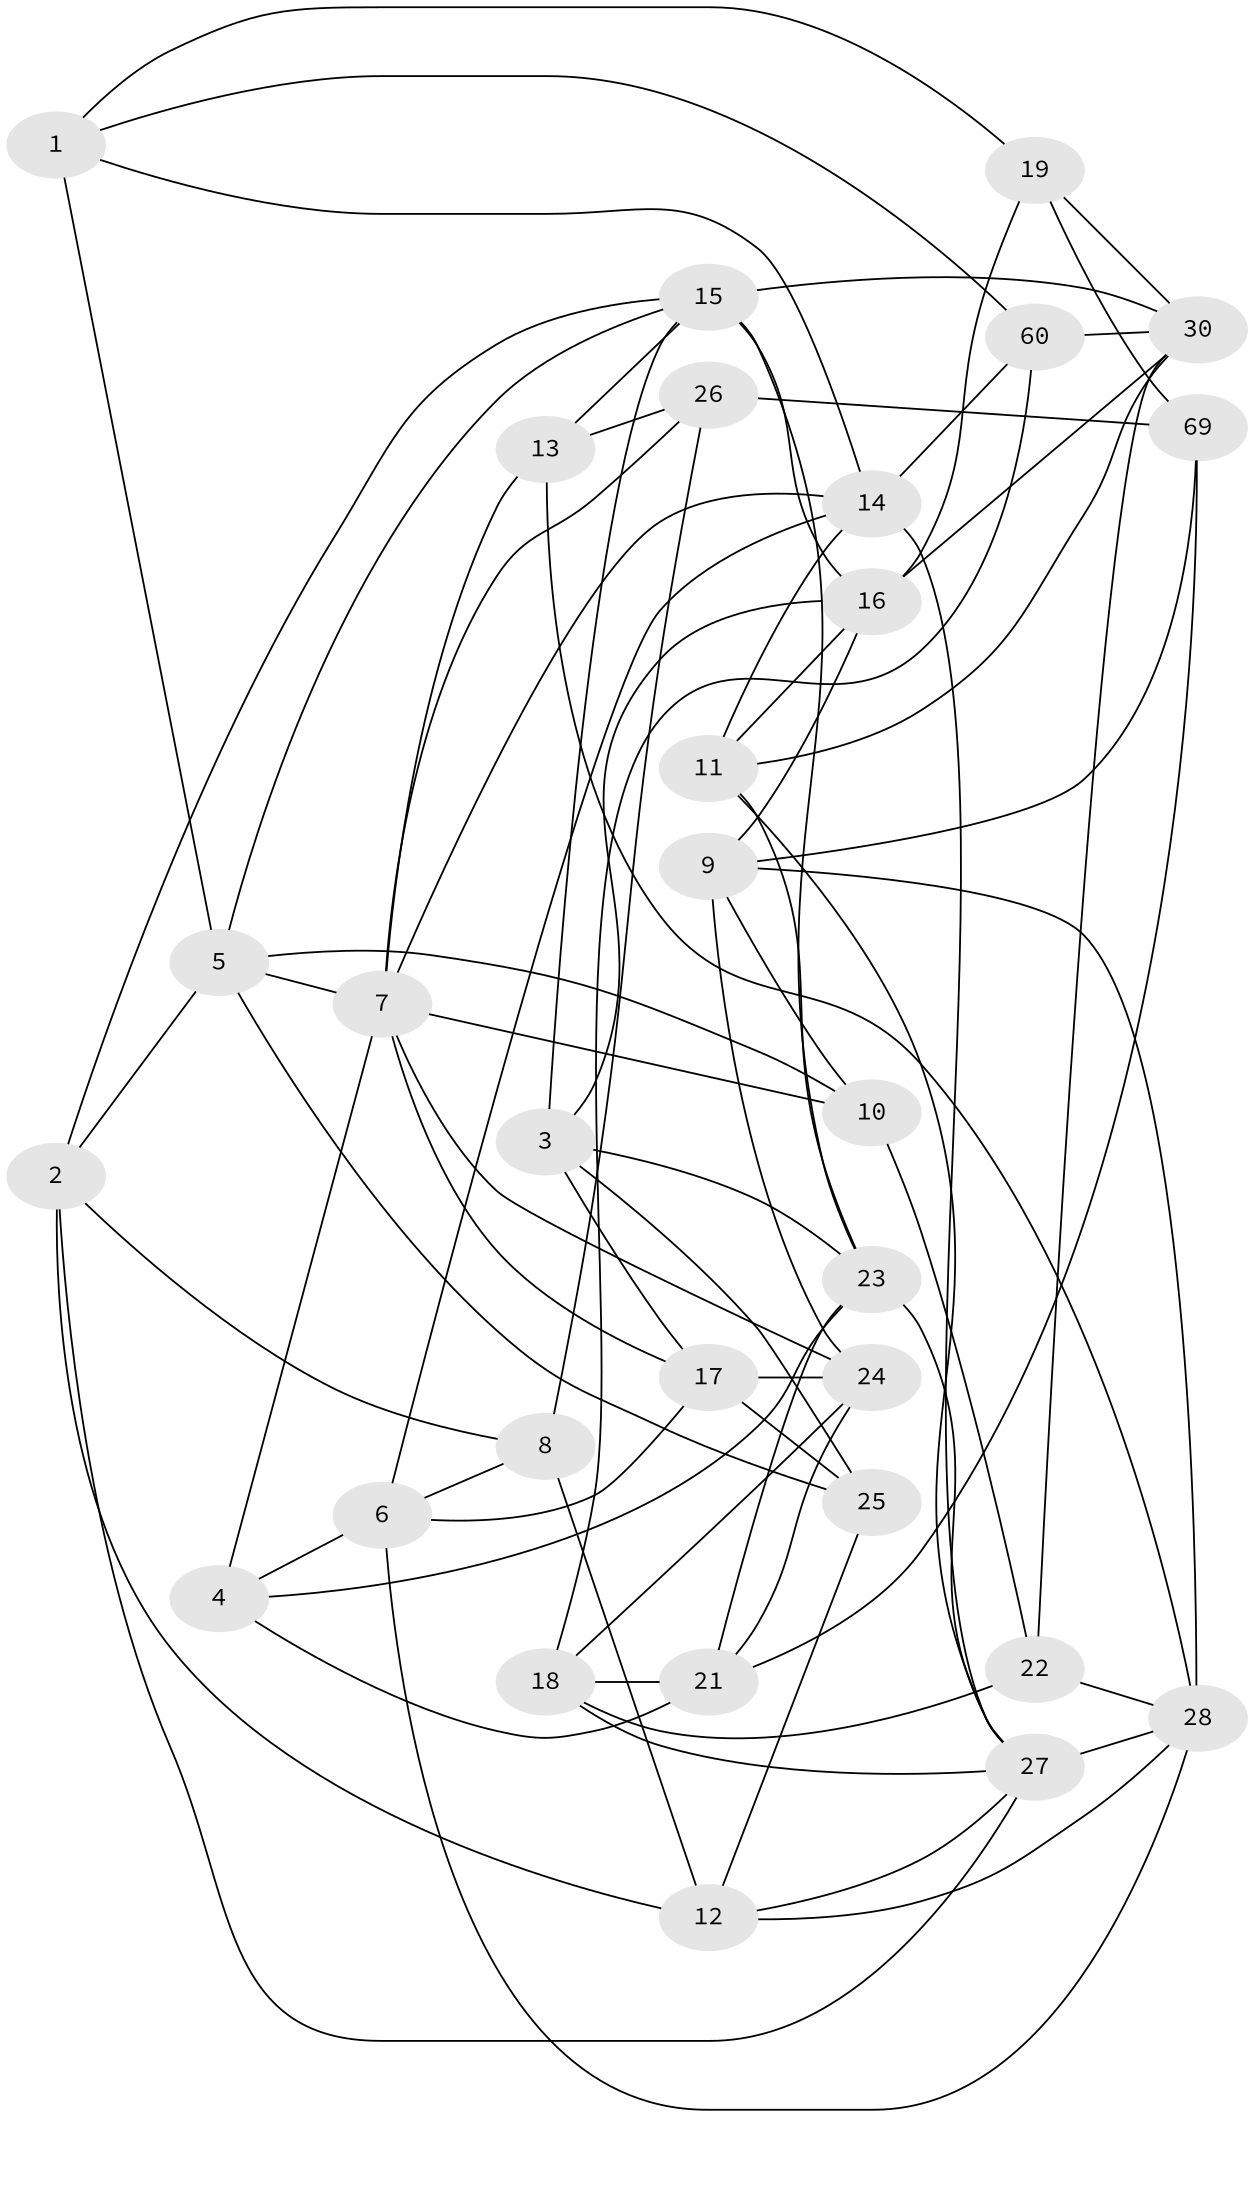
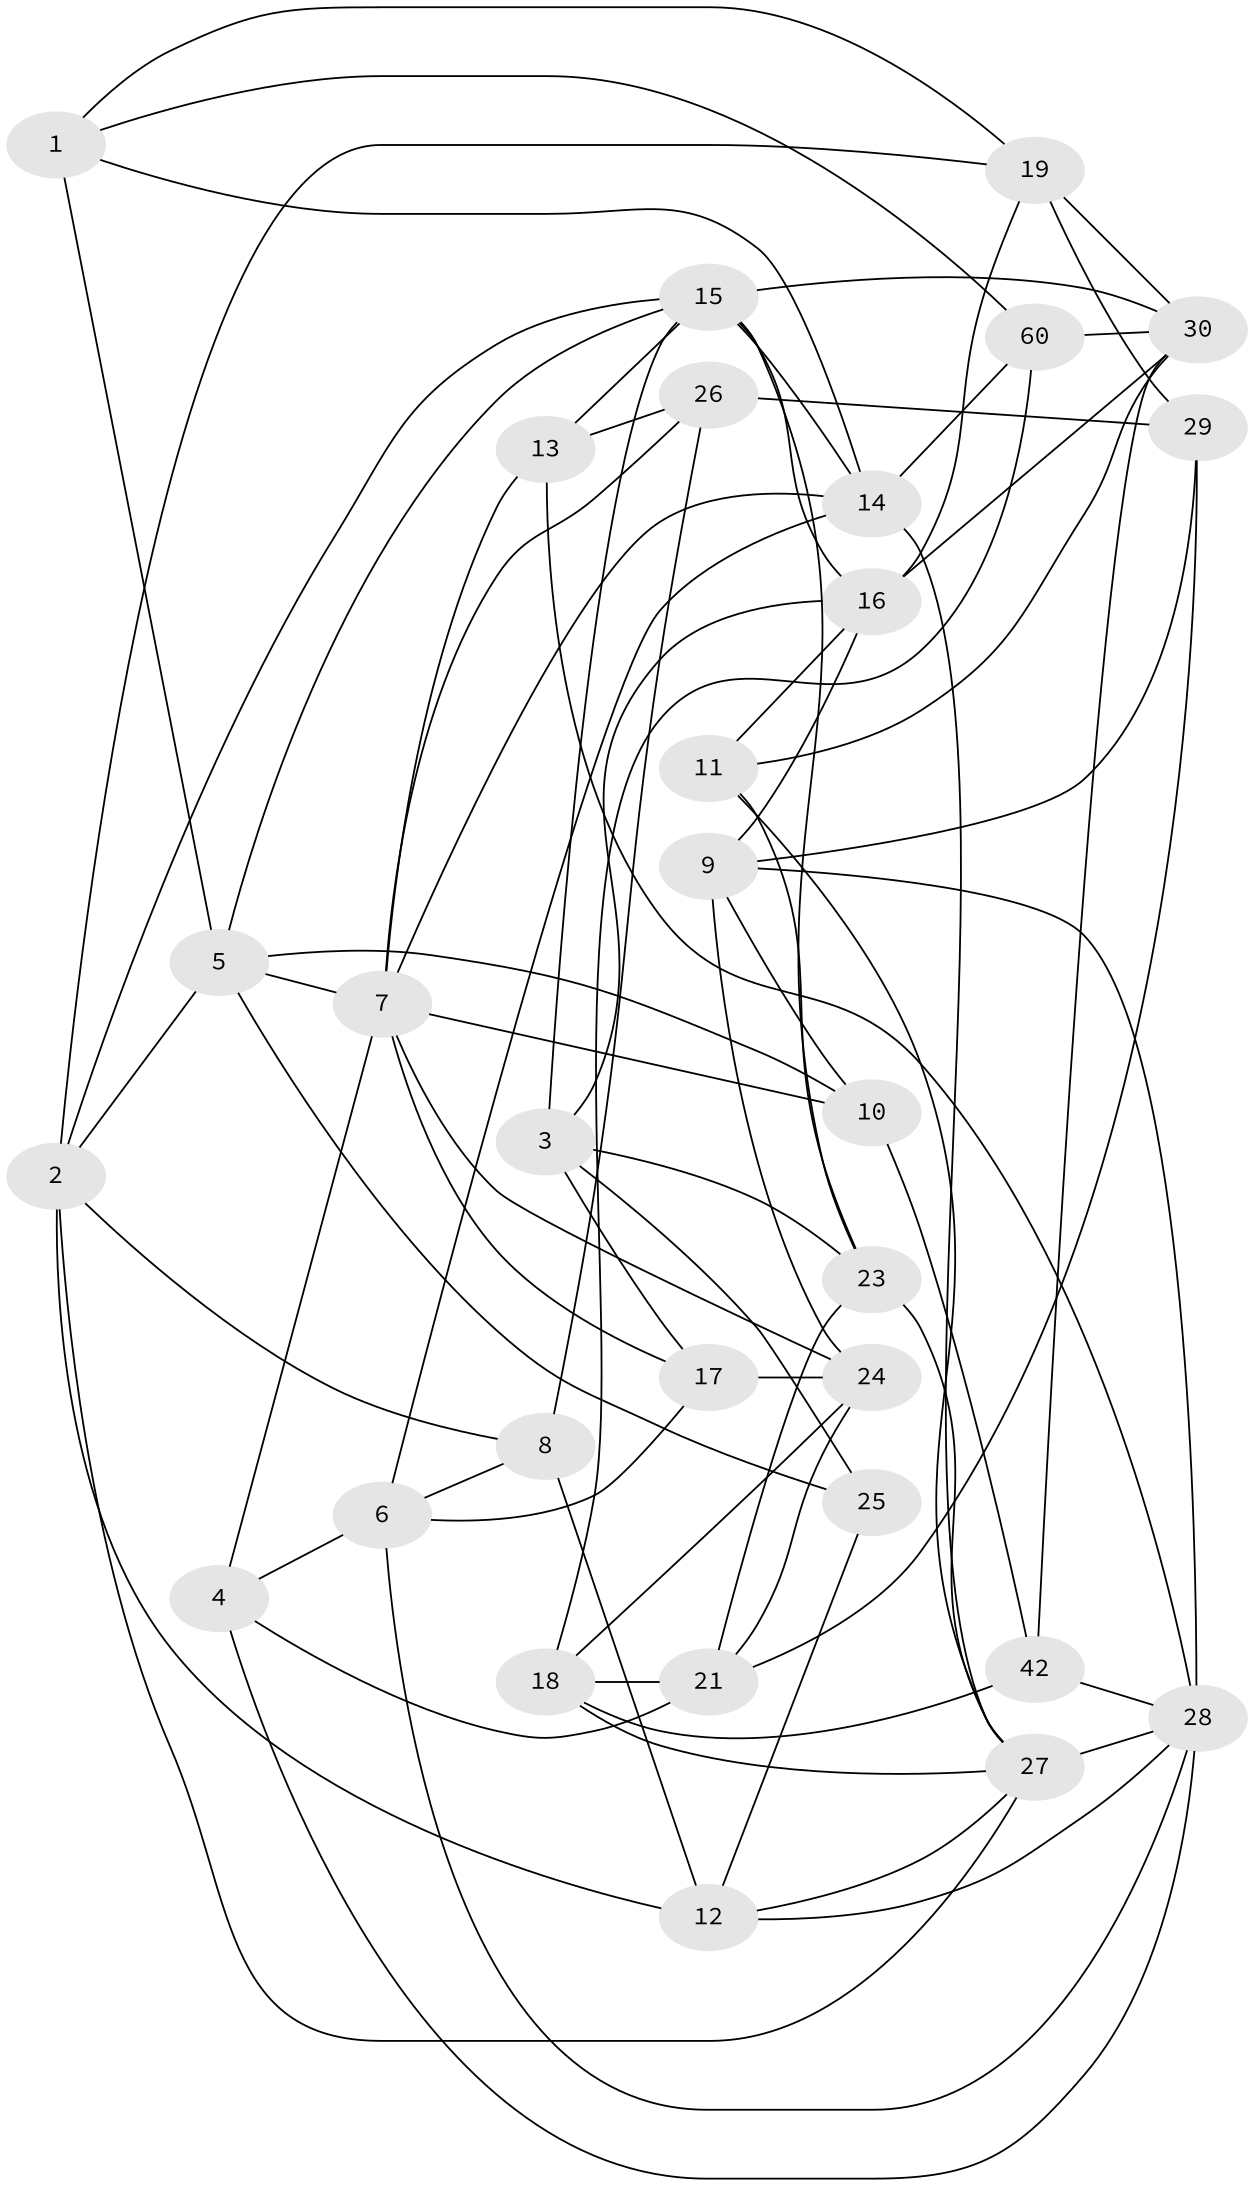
none -> (227, 316)
(1198, 428) -> (1198, 428)
(776, 629) -> (791, 389)
(810, 1455) -> none
(613, 1519) -> (701, 2178)
(1035, 1669) -> (1035, 1669)
